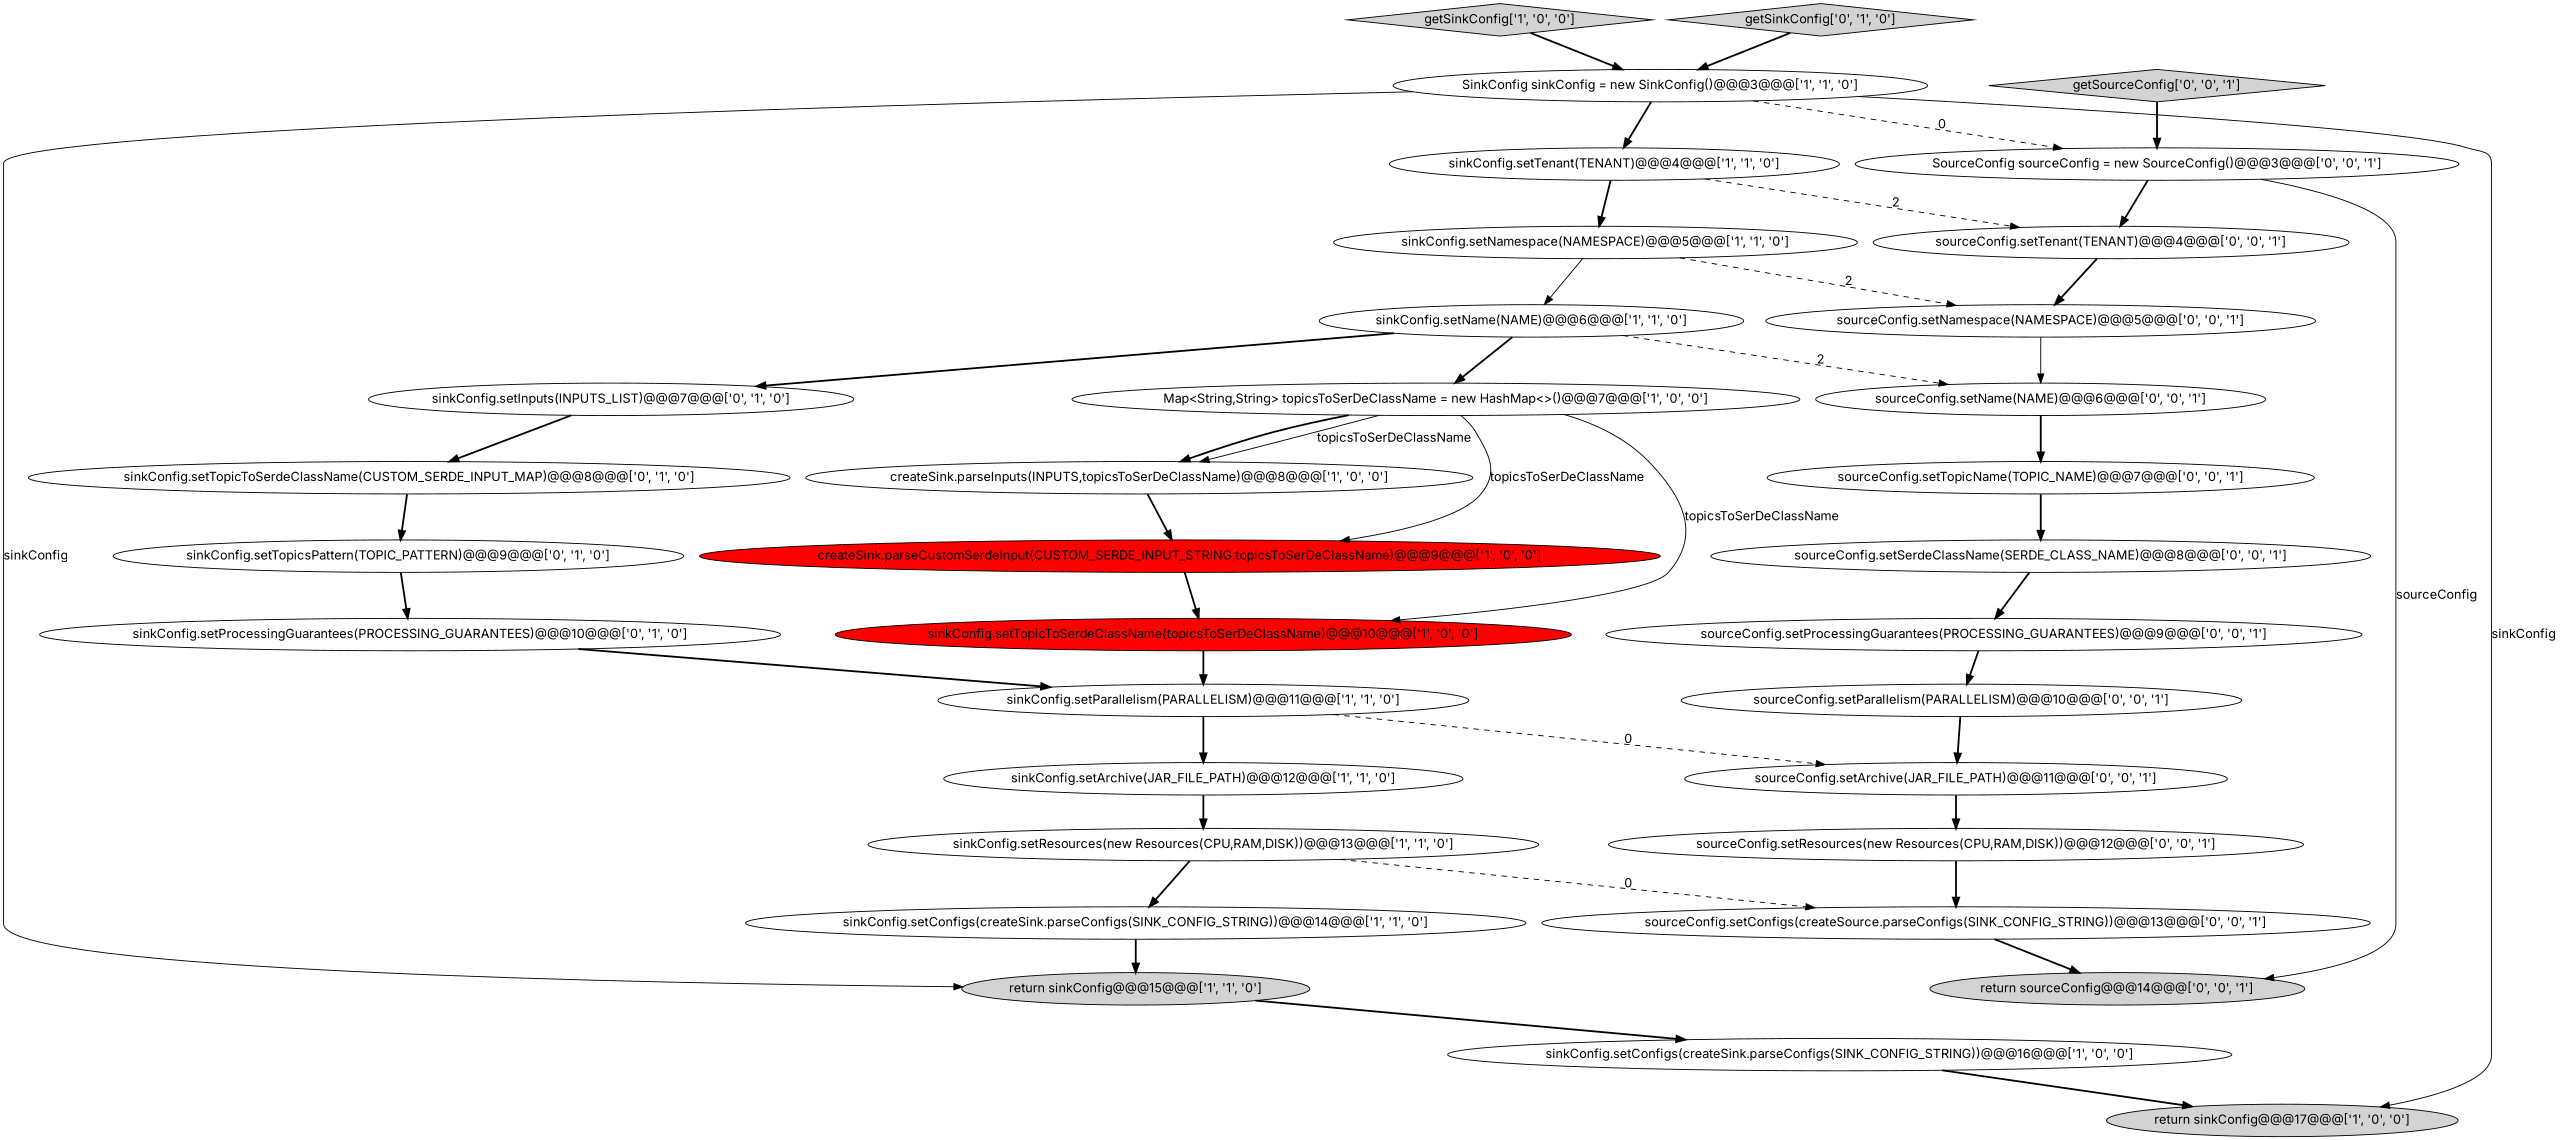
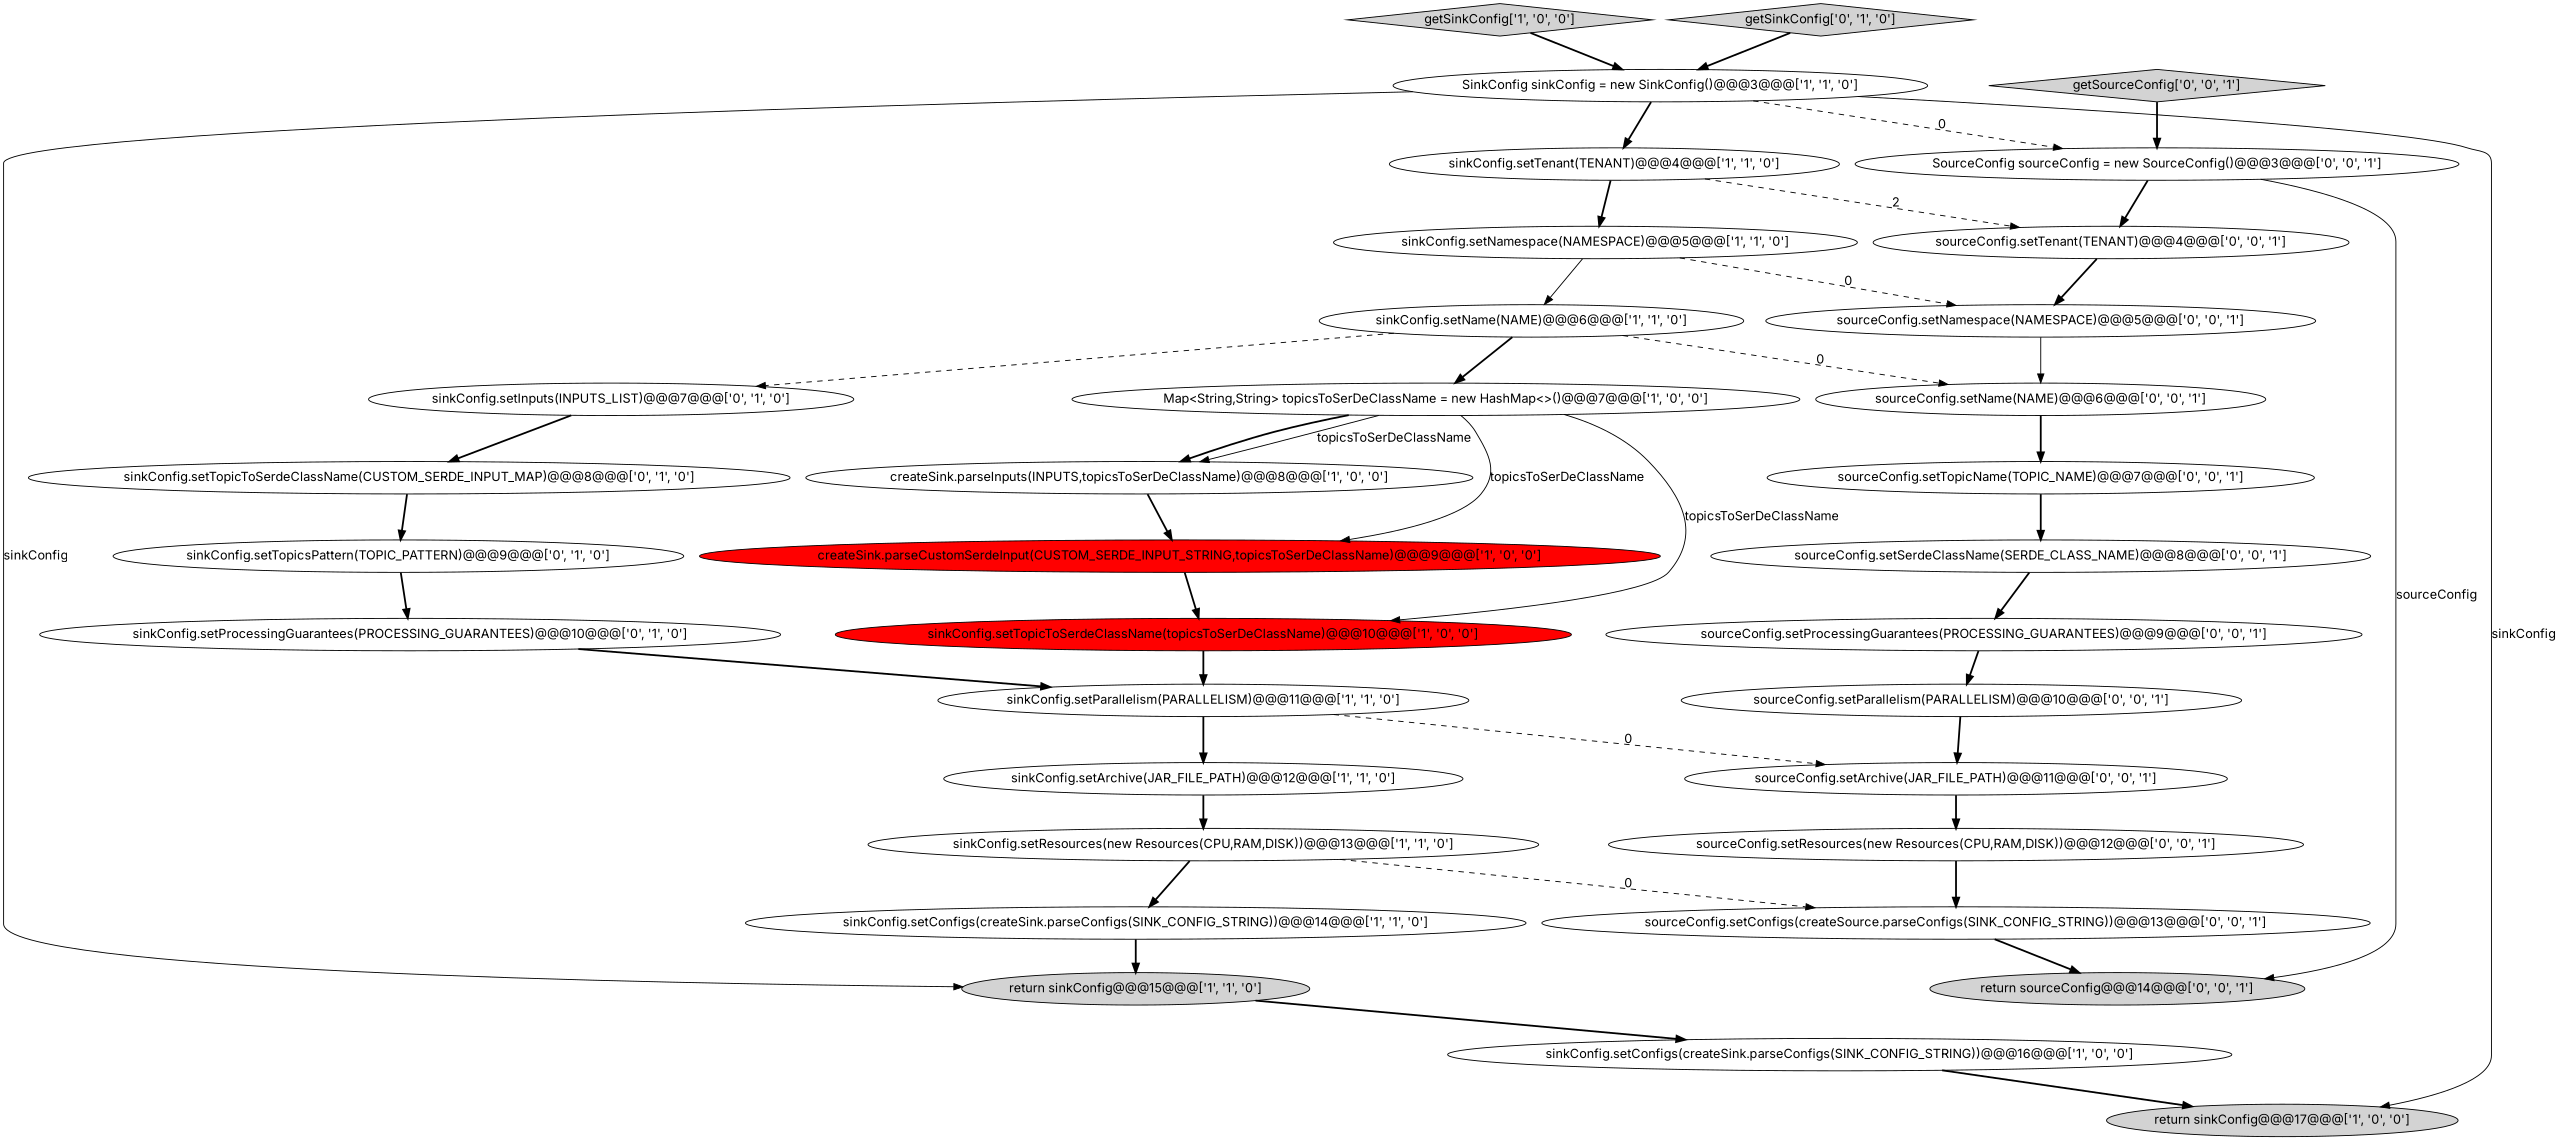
(1849, 282) -> (1849, 282)
(1080, 359) -> (1080, 359)
(1821, 360) -> (1821, 360)
